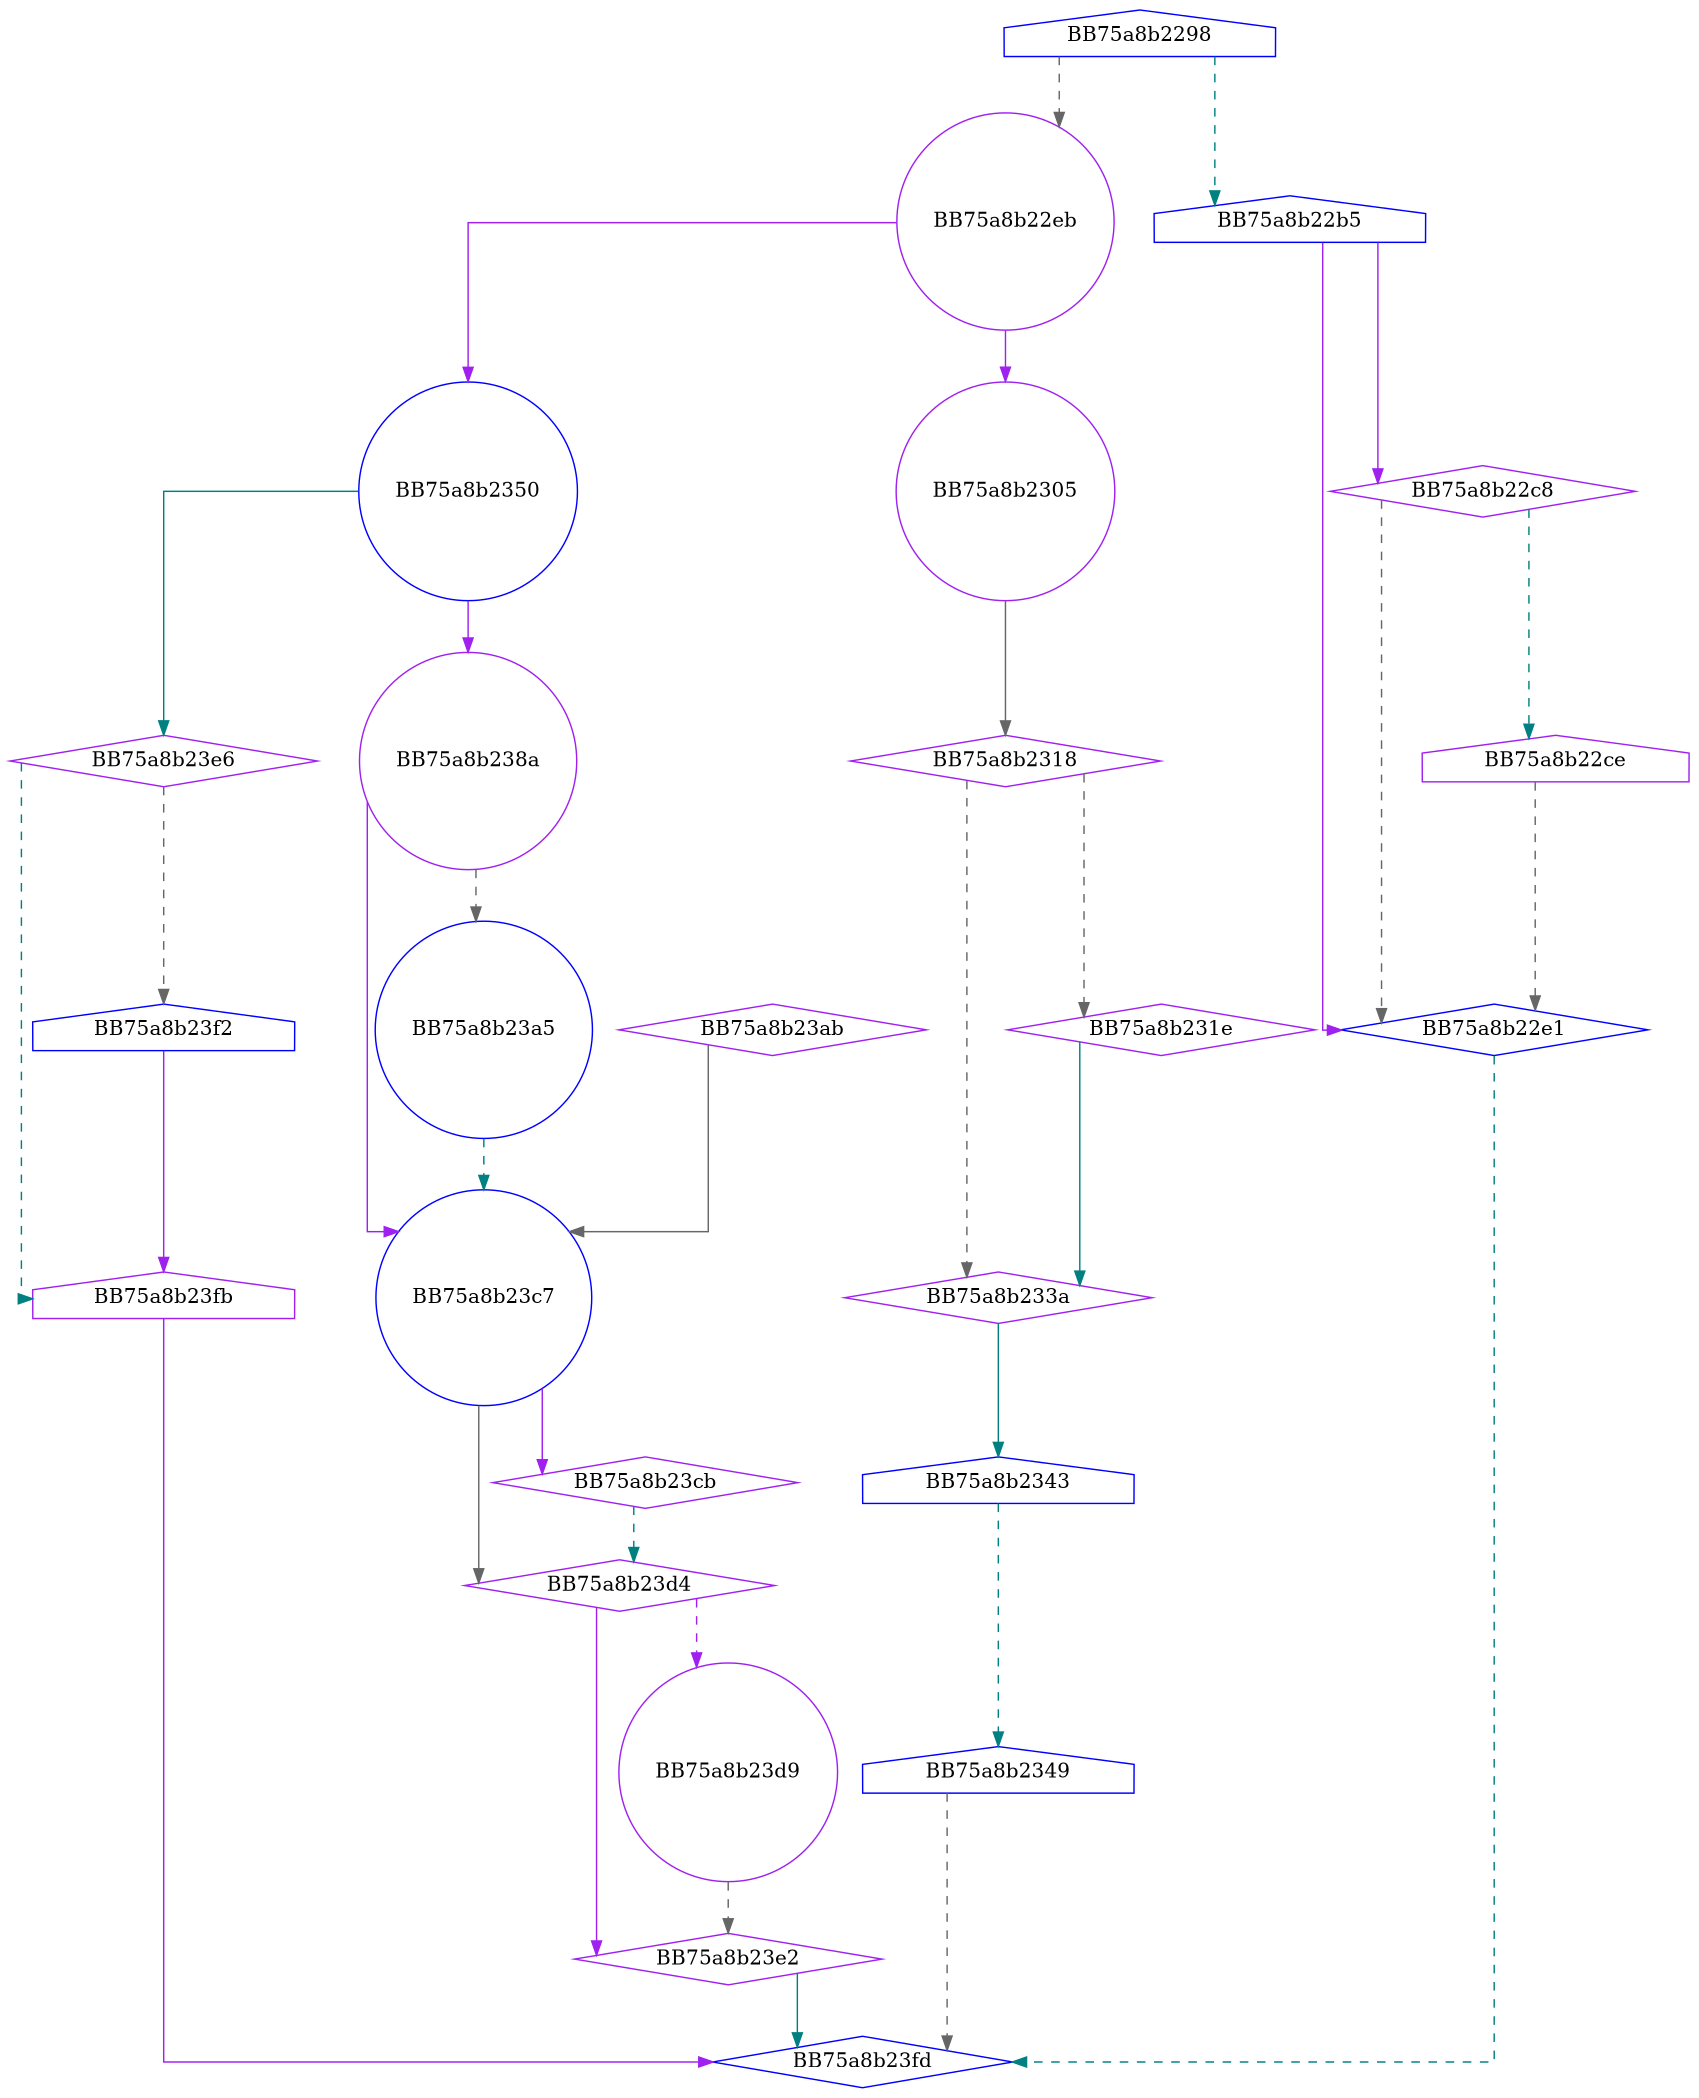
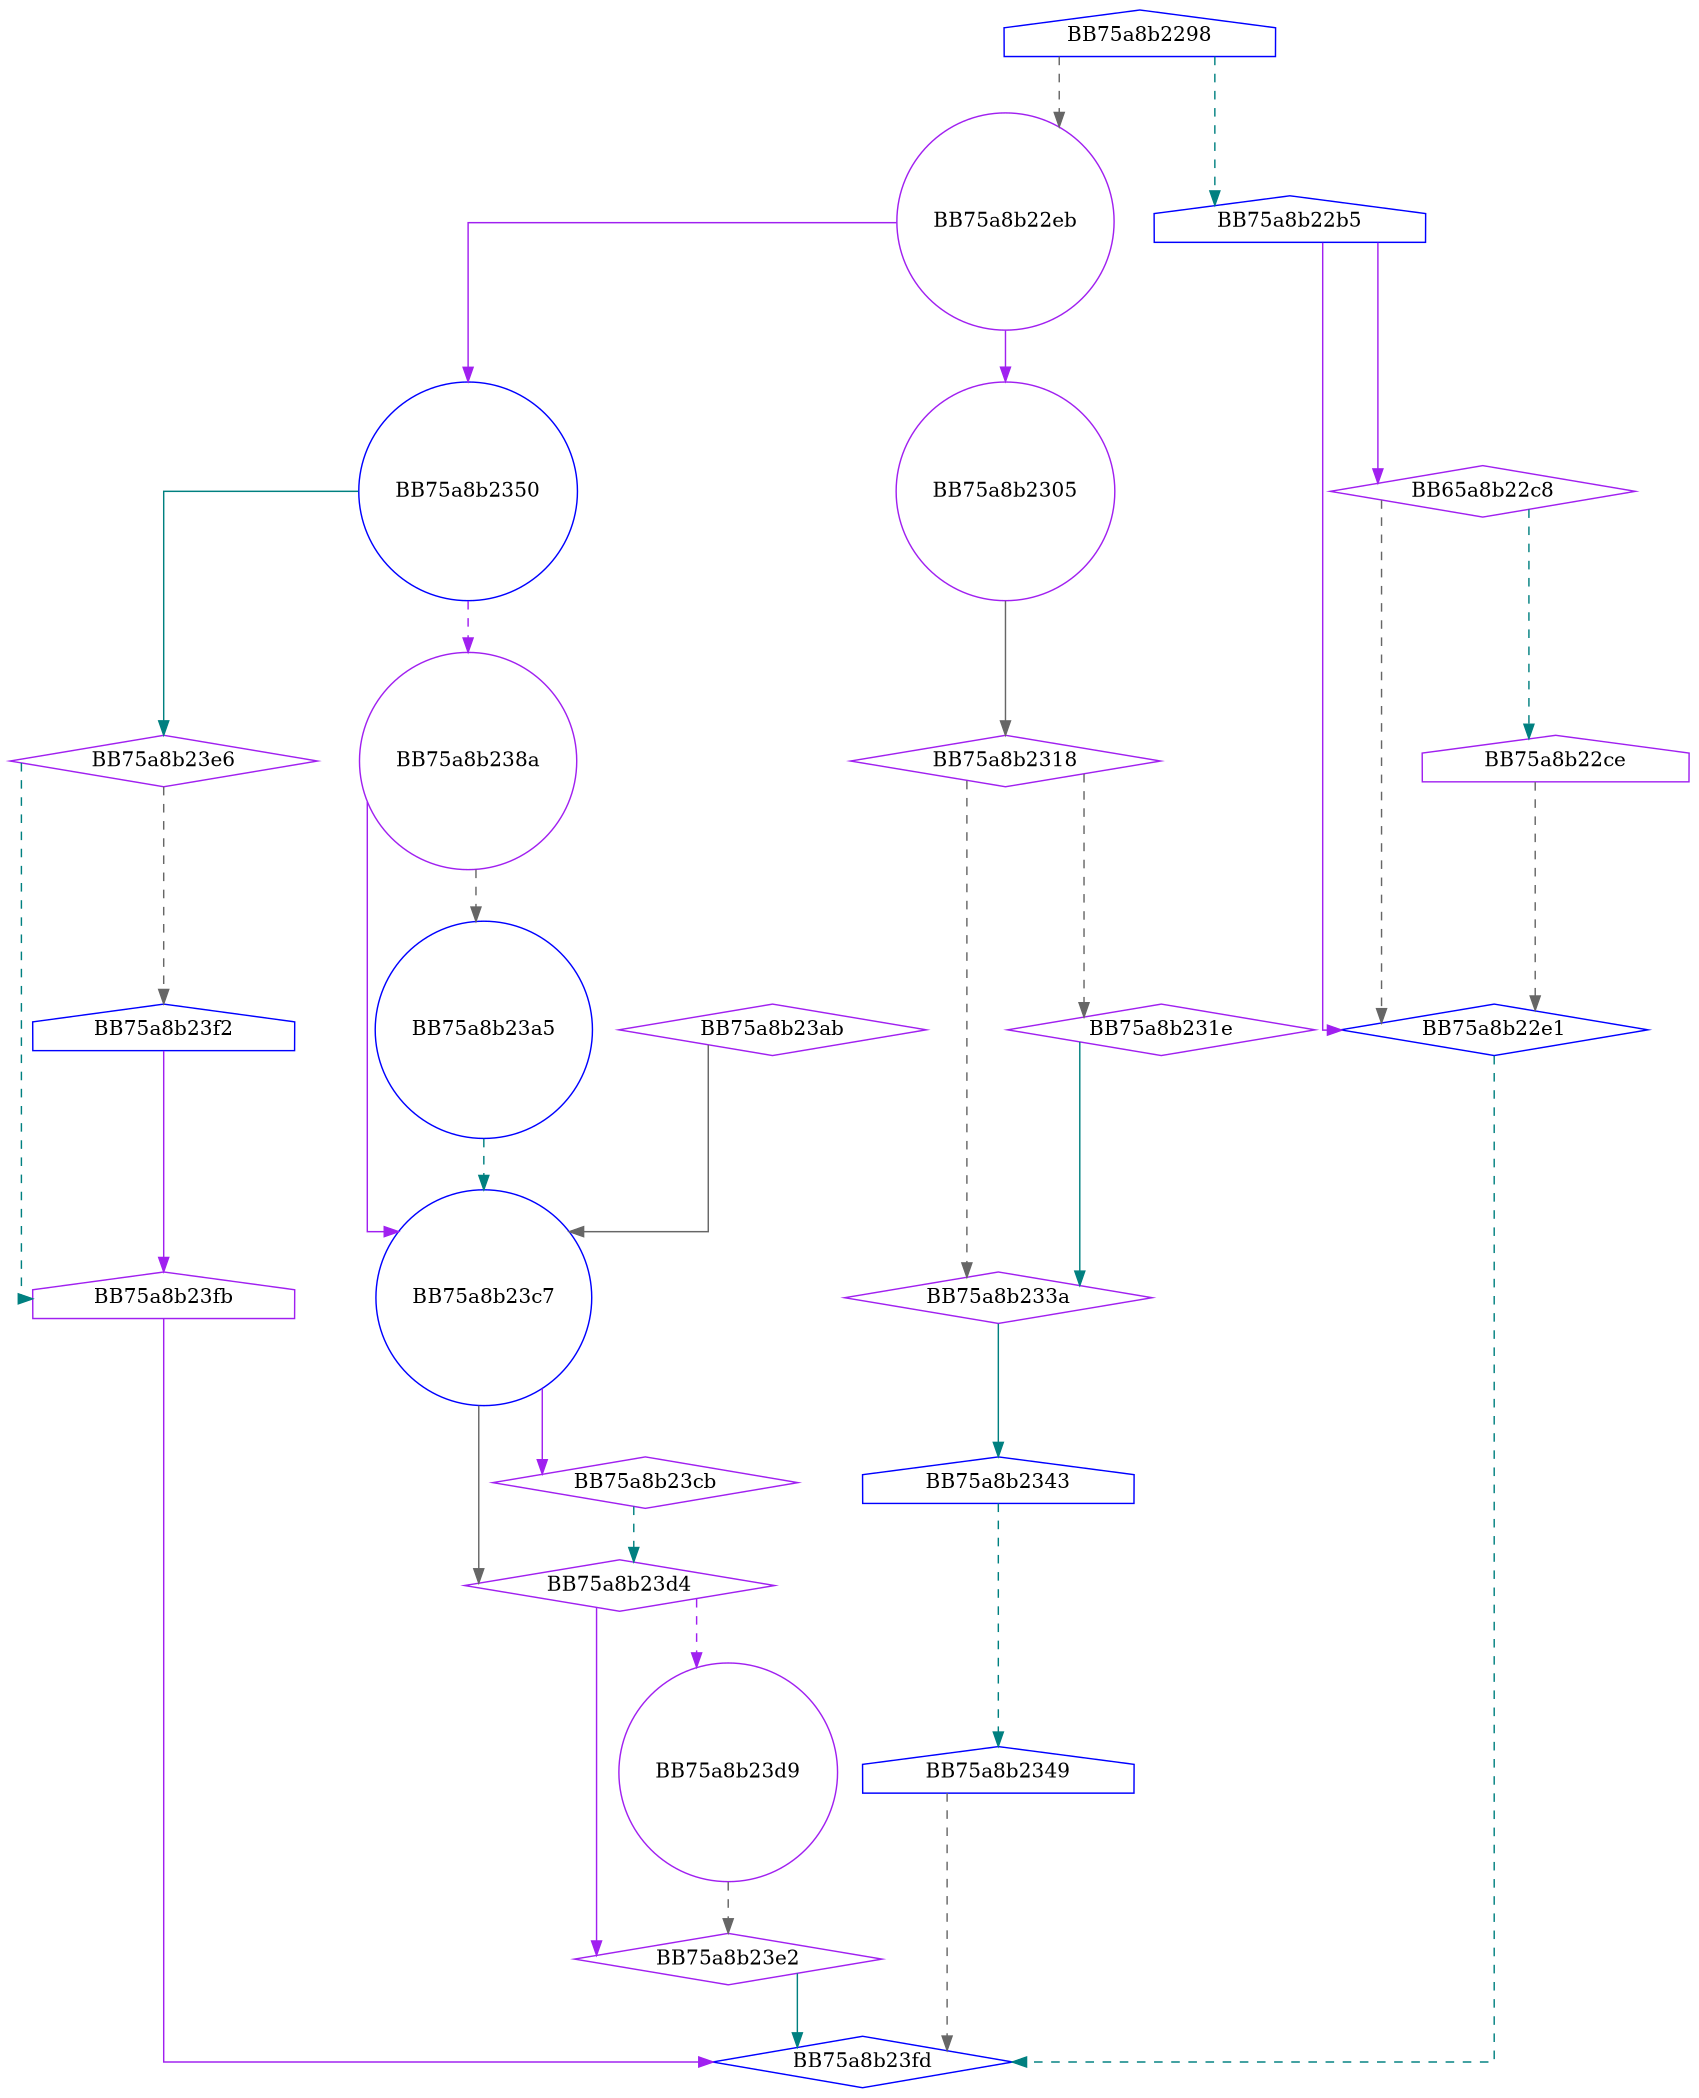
(1483, 491) -> (1483, 491)
(468, 619) -> (468, 619)
